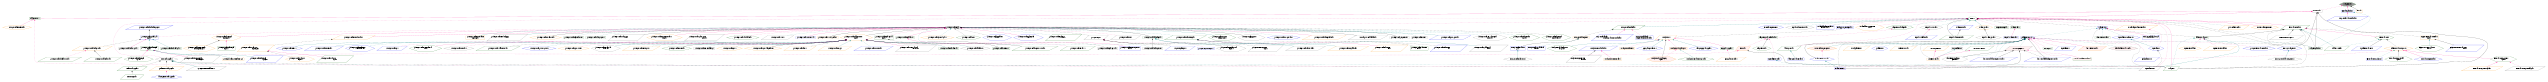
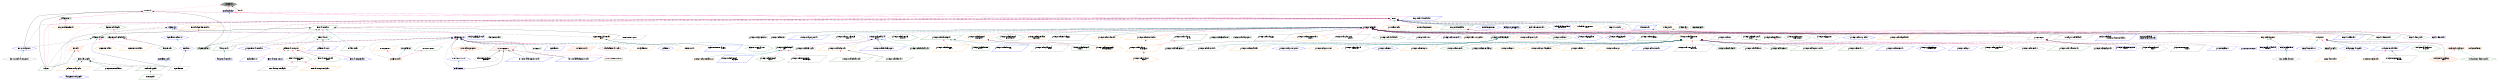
(149, 33) -> (880, 43)
(292, 54) -> (1166, 43)
